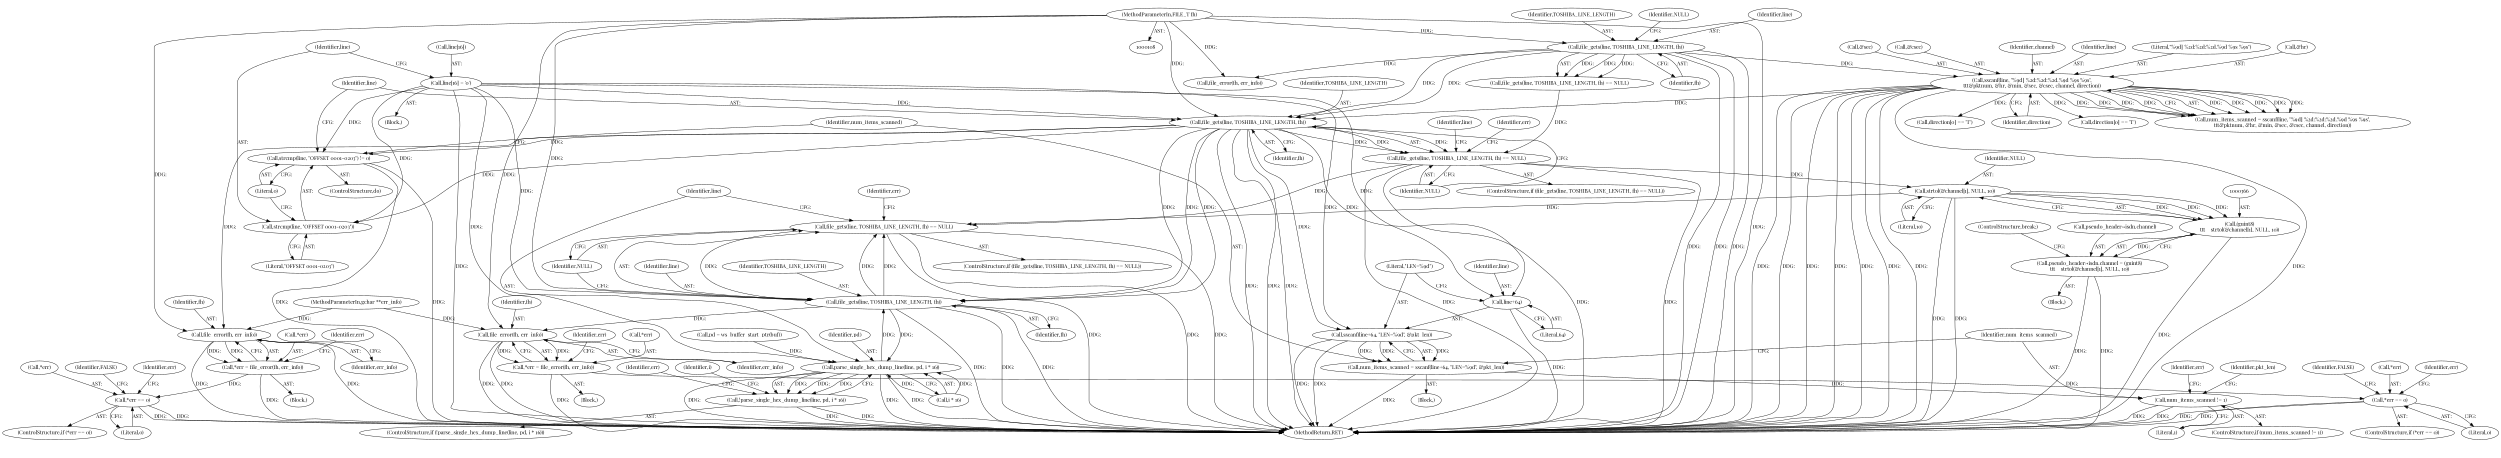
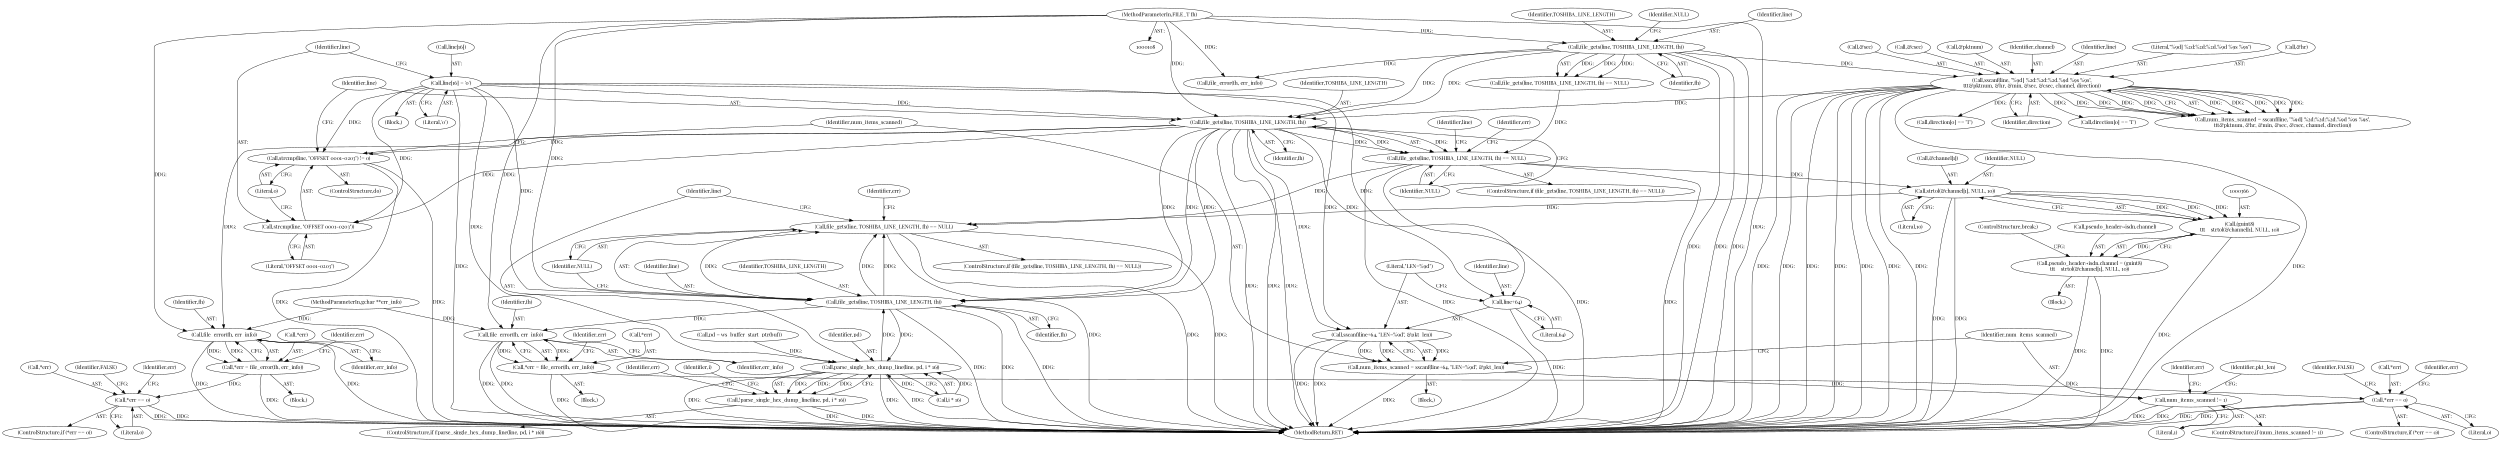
none -> (1965, 47)
none -> (435, 123)
none -> (1938, 159)
